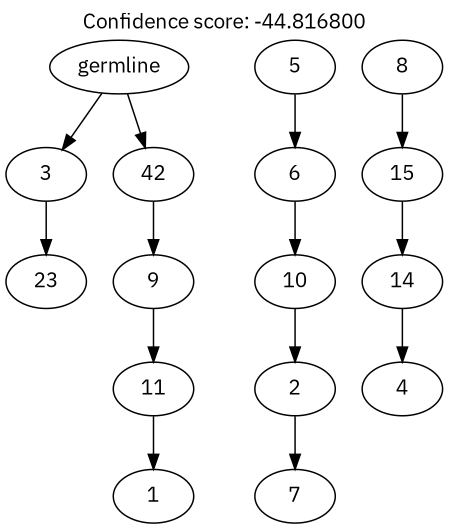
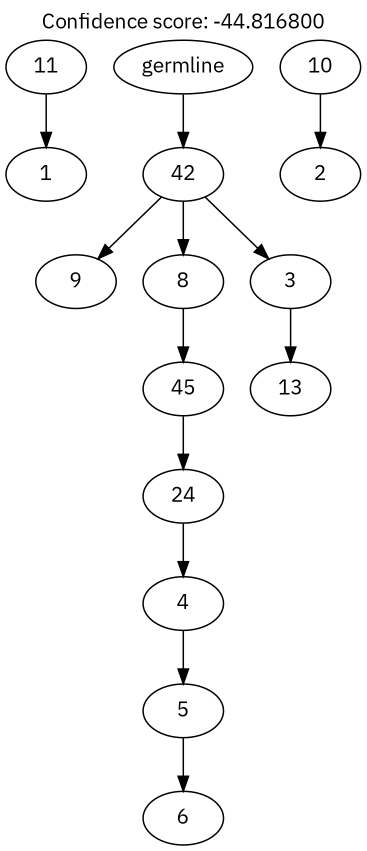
(87, 115) -> (231, 223)
(402, 174) -> (183, 389)
none -> (183, 221)
(295, 221) -> none
(46, 282) -> (291, 389)
(402, 282) -> (183, 496)
(153, 328) -> none
(295, 496) -> none
none -> (183, 650)
